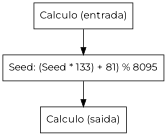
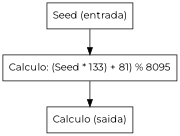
(83, 16) -> (90, 16)
(83, 68) -> (90, 68)
